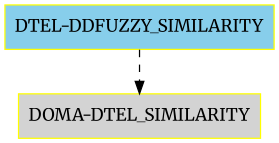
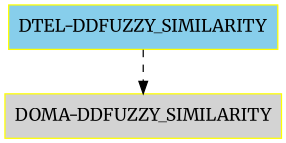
(140, 116) -> (143, 116)
